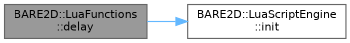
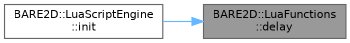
(161, 21) -> (177, 21)
